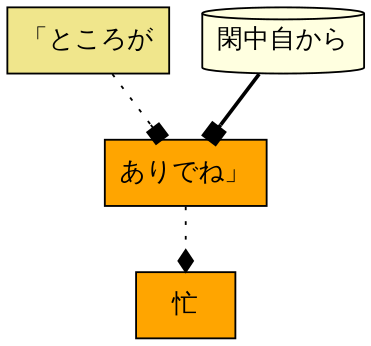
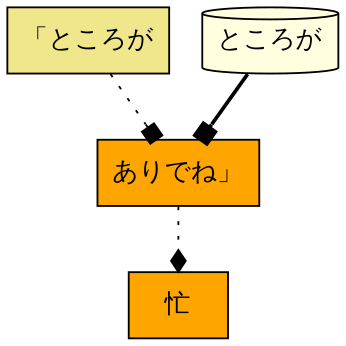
(283, 40) -> (270, 40)
